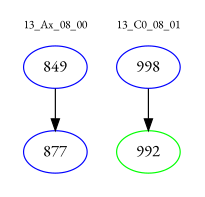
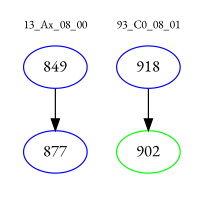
(149, 25) -> (149, 25)
(148, 67) -> (148, 67)
(148, 152) -> (148, 152)
